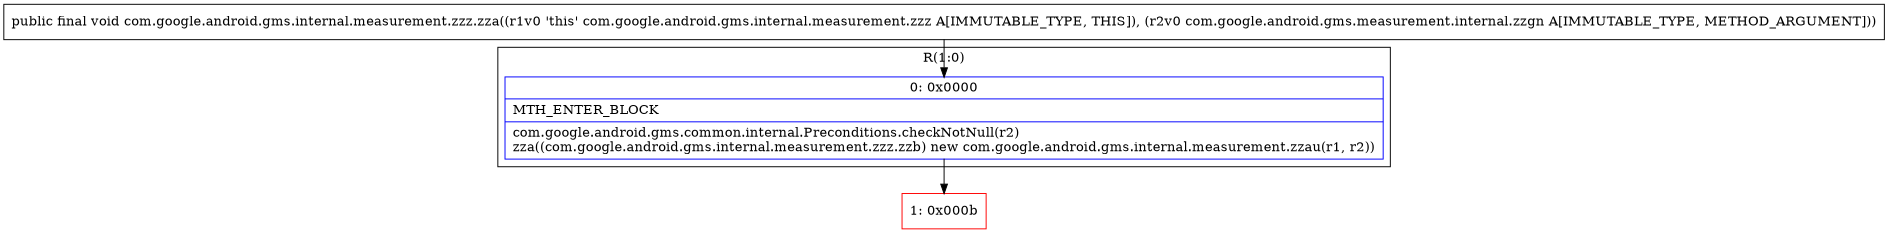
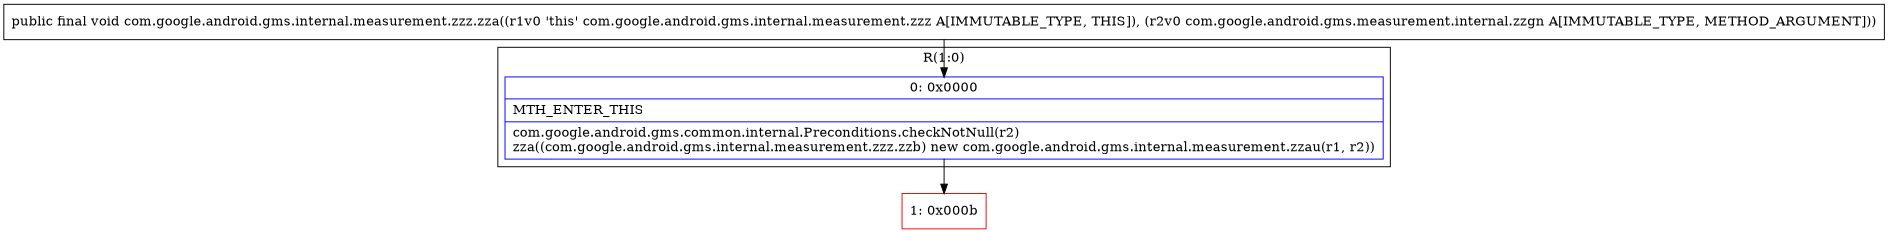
(586, 110) -> (579, 110)
